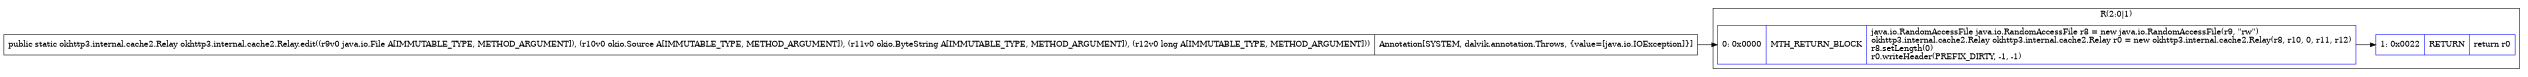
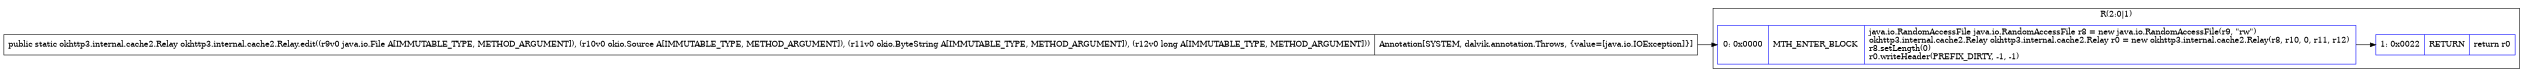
(1816, 44) -> (1815, 44)
